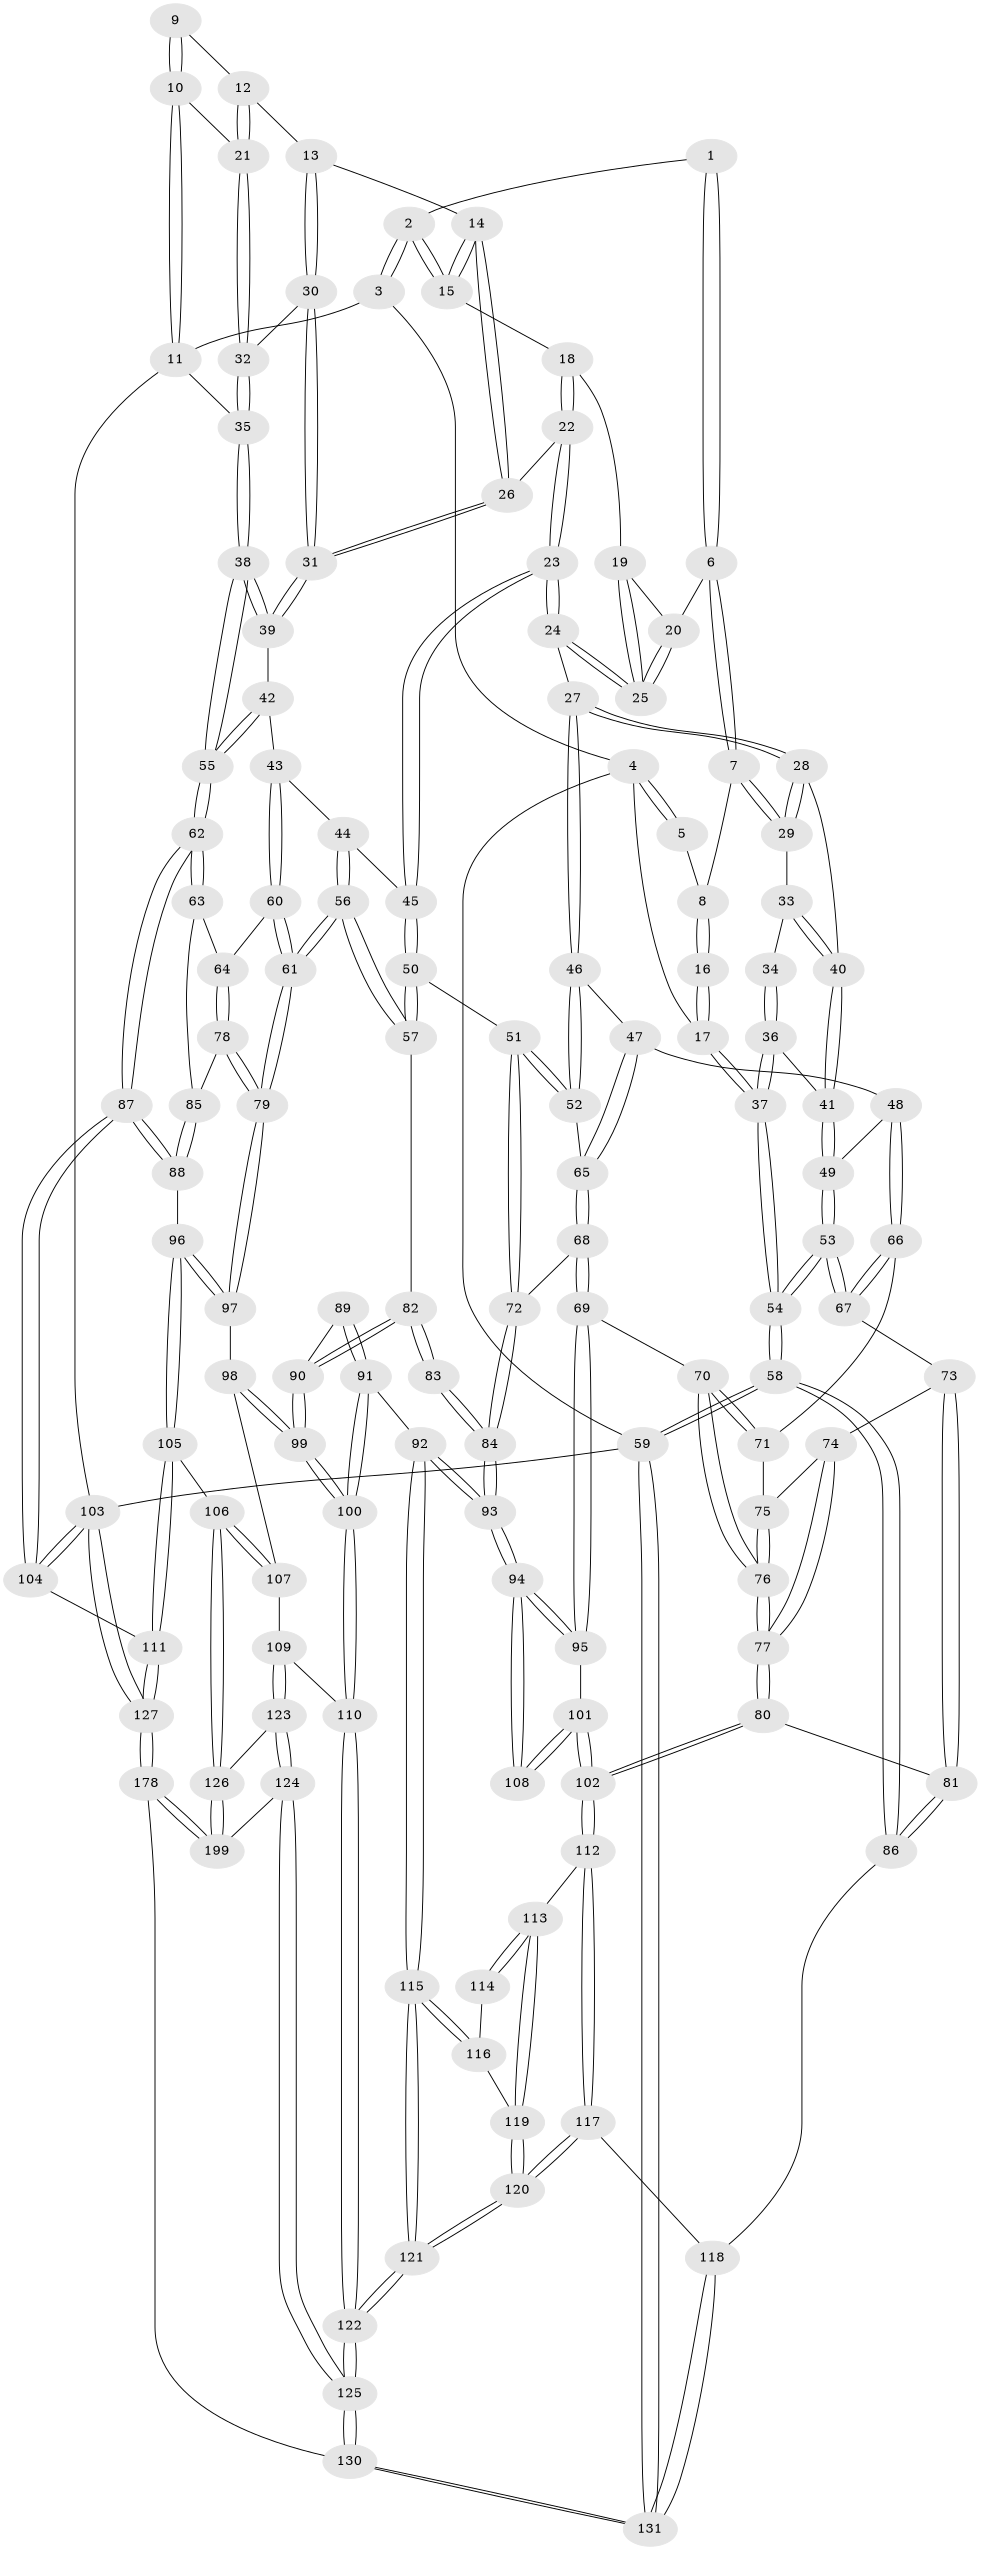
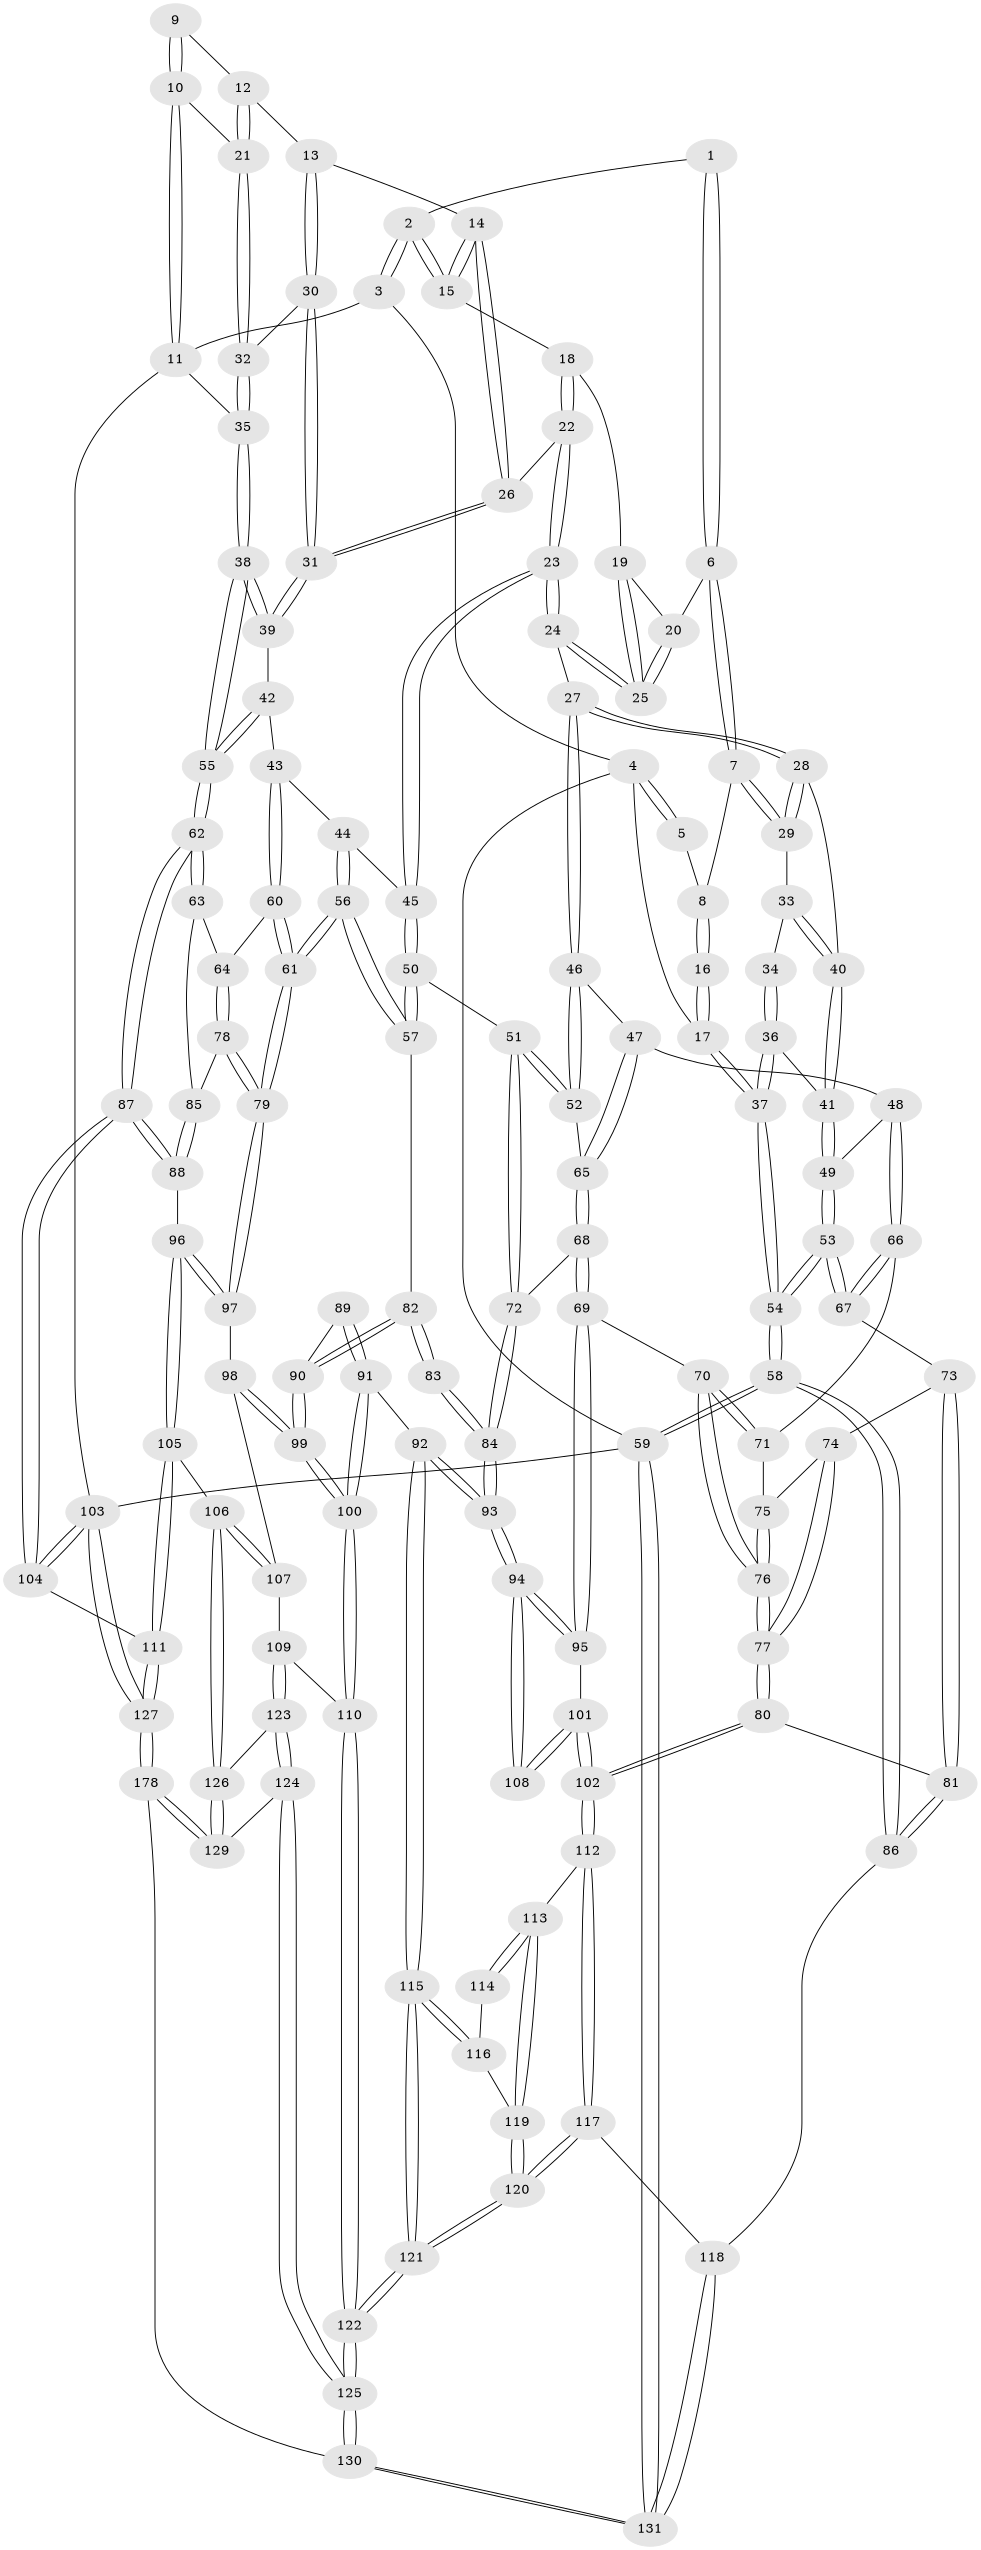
(217, 1851) -> (217, 1851)
